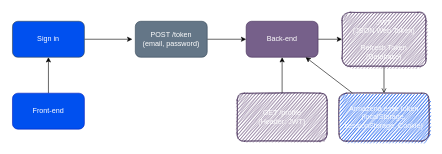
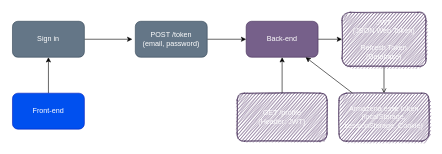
(48, 39) -> (48, 39)
(384, 117) -> (384, 117)
